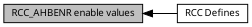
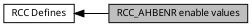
(165, 13) -> (96, 13)
